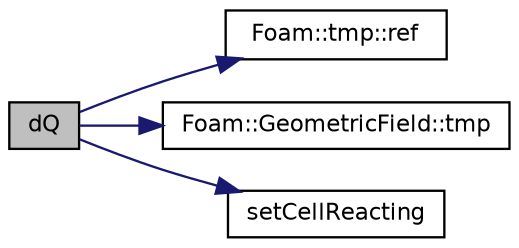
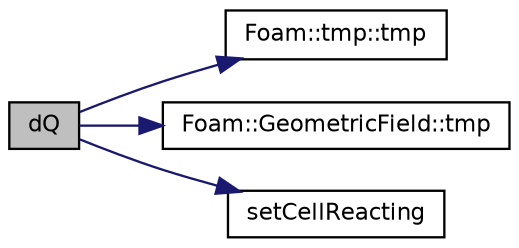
(336, 35) -> (336, 35)
